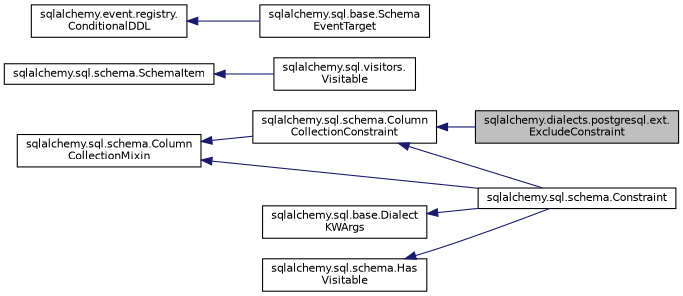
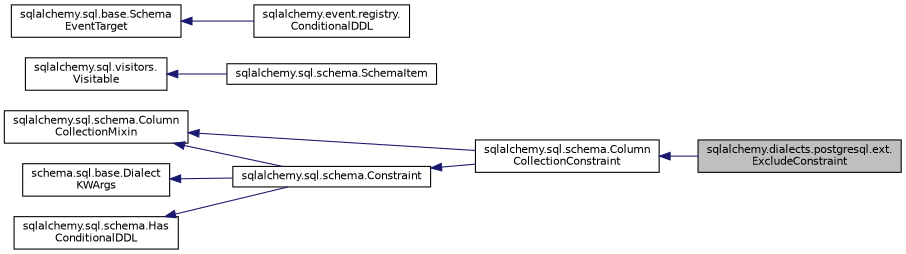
(229, 21) -> (223, 21)
(250, 74) -> (202, 74)
(476, 167) -> (459, 166)
(345, 222) -> (96, 180)
(345, 275) -> (96, 233)
